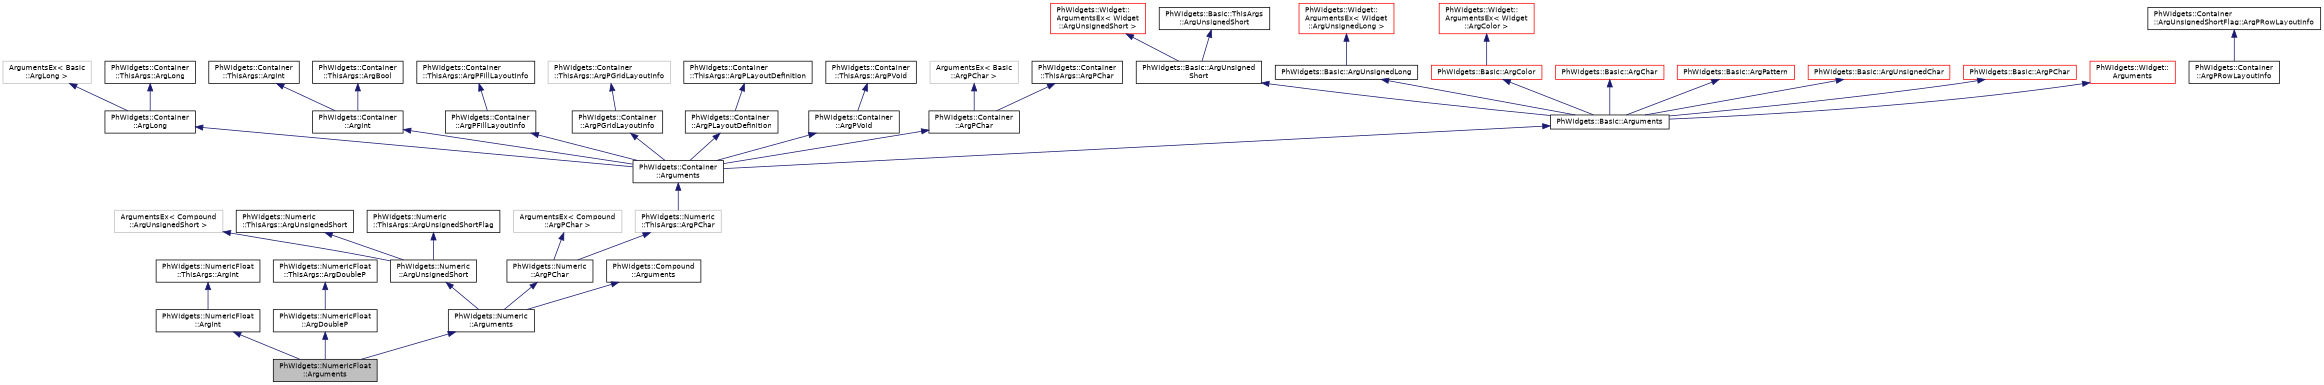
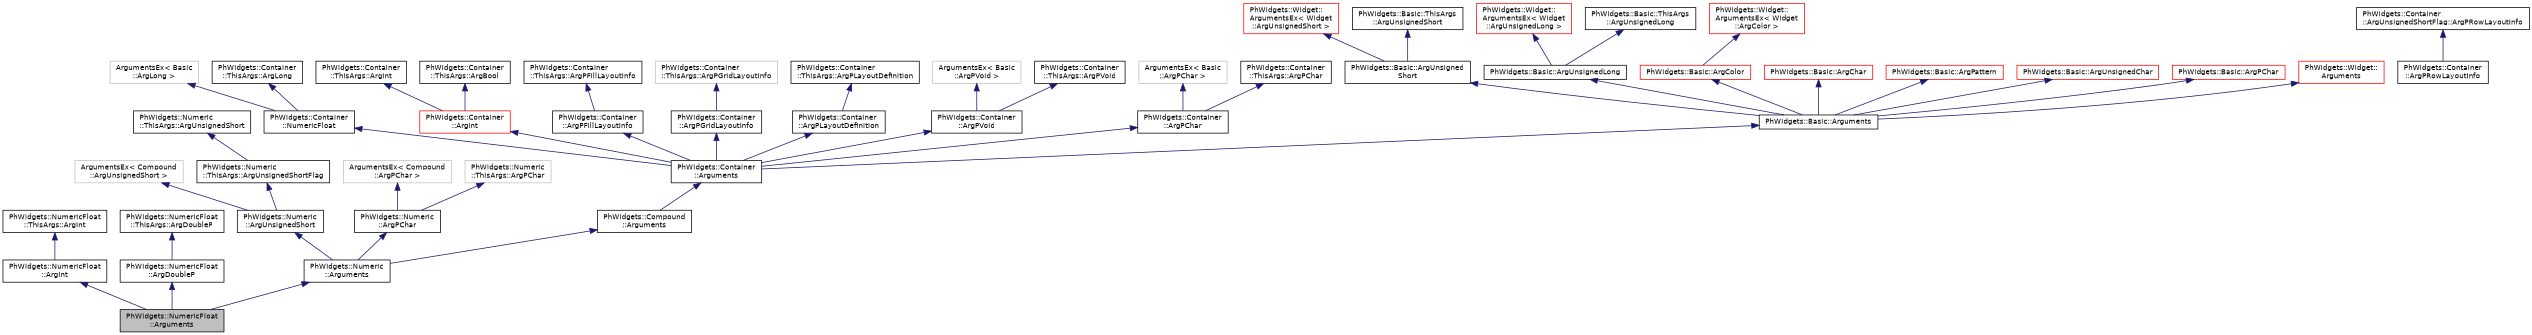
none -> (1641, 19)
none -> (977, 72)
(150, 122) -> (309, 122)
(358, 122) -> (465, 122)
(678, 200) -> (677, 199)
(368, 247) -> (231, 149)
